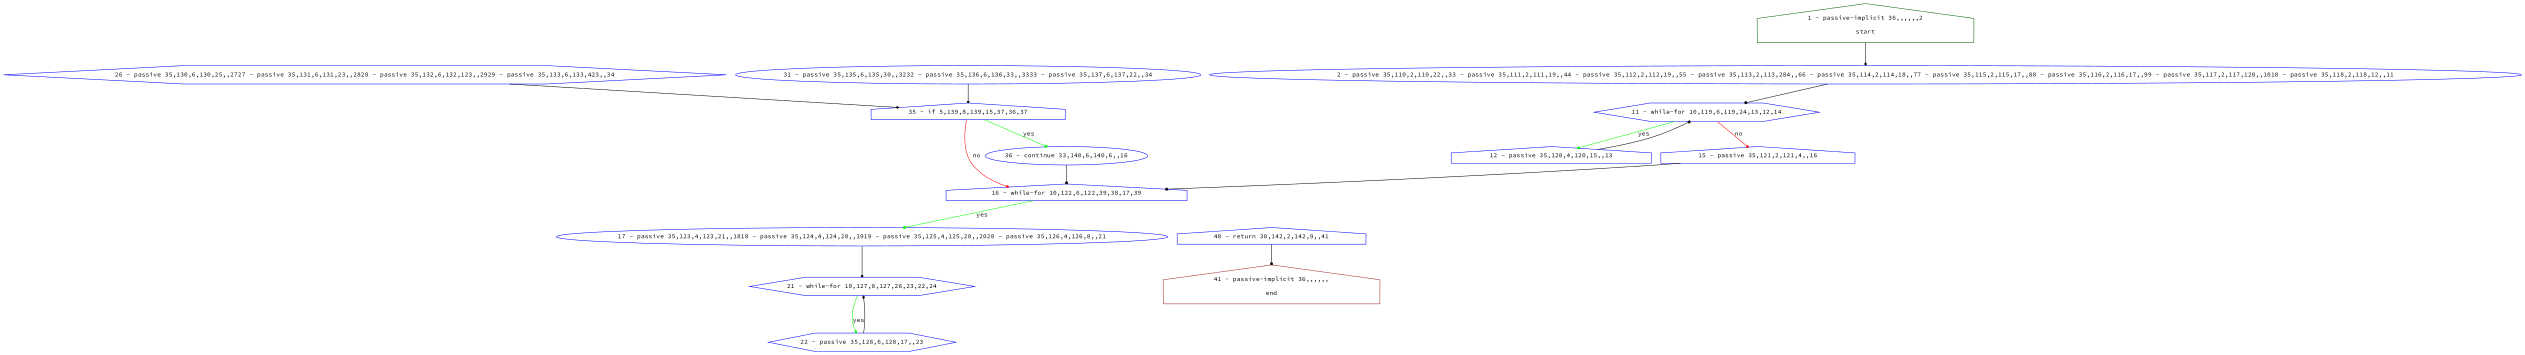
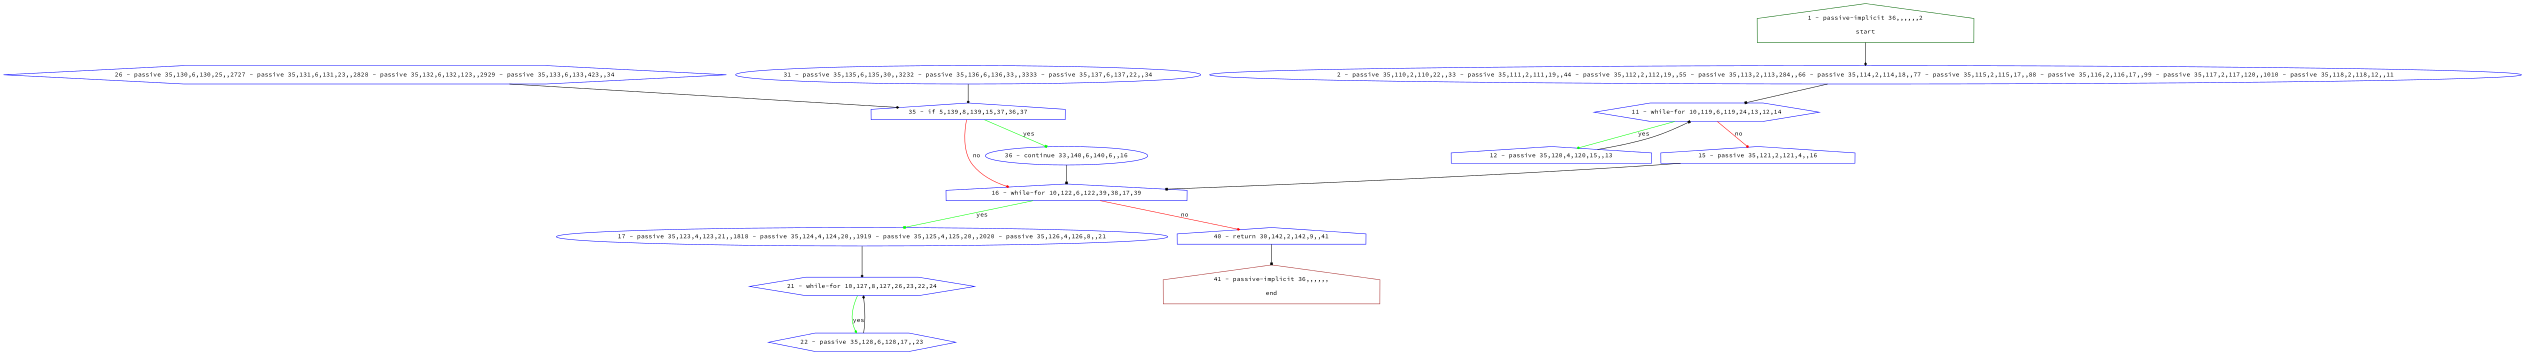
none -> (1168, 215)
